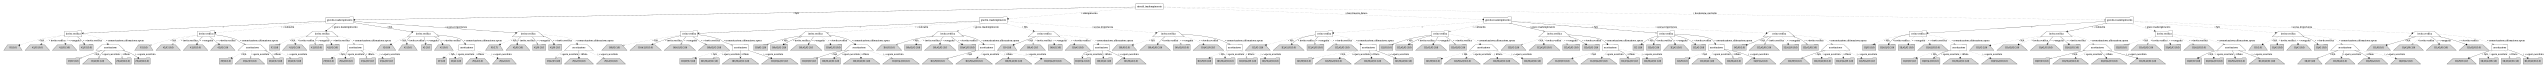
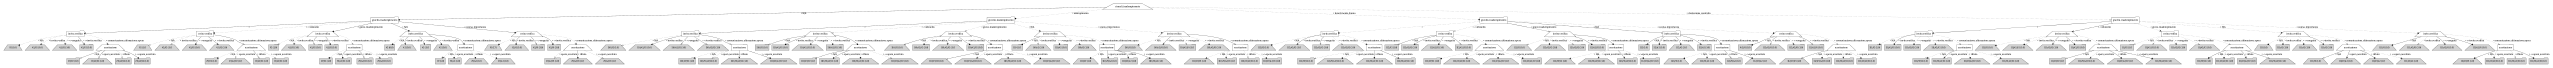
(1149, 7) -> (1128, 7)
(386, 48) -> (390, 48)
(1007, 48) -> (1017, 48)
none -> (1086, 61)
(1204, 61) -> (1199, 61)
(1682, 61) -> (1676, 61)
